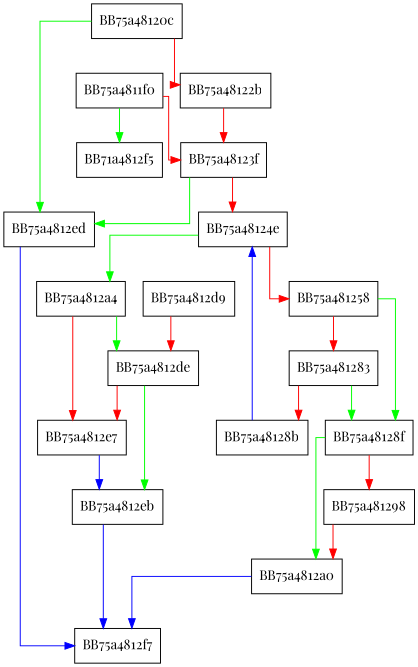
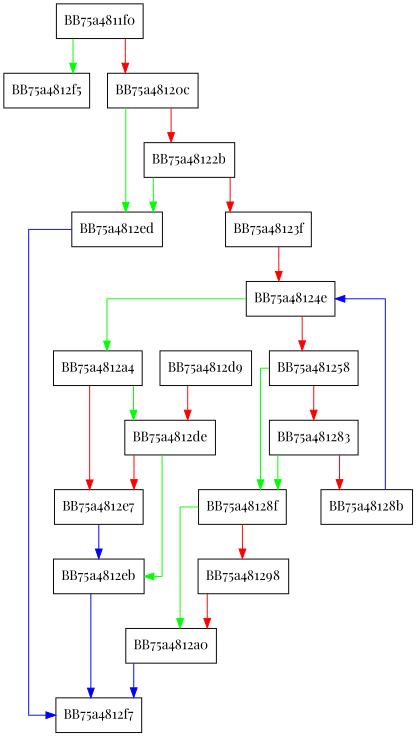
(169, 127) -> (125, 51)
(120, 160) -> (47, 91)
(170, 224) -> (153, 190)
